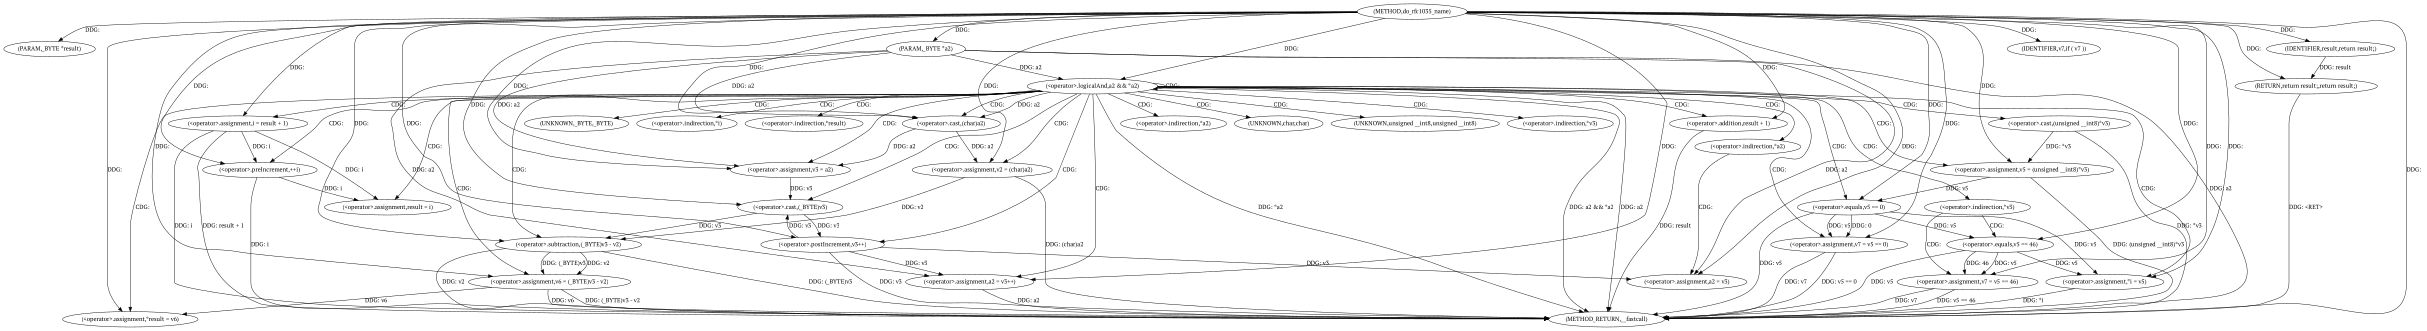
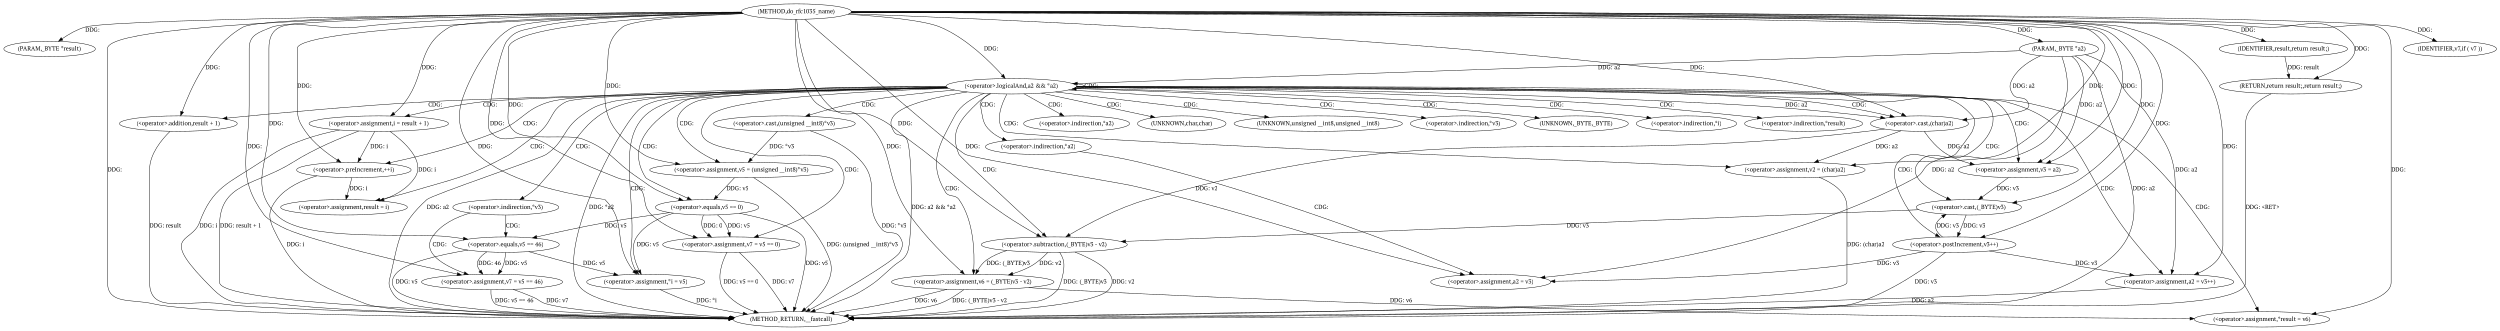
(798, 221) -> (1471, 148)
